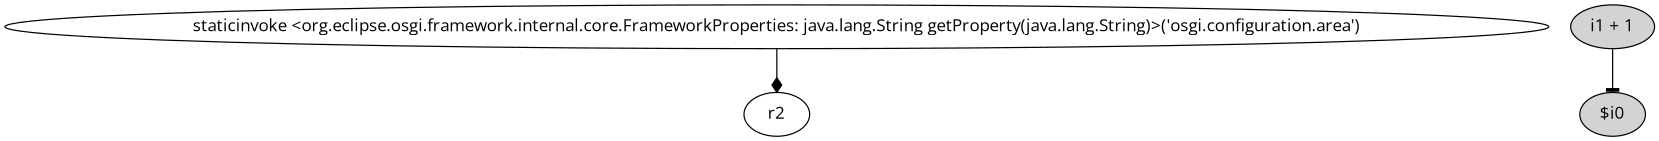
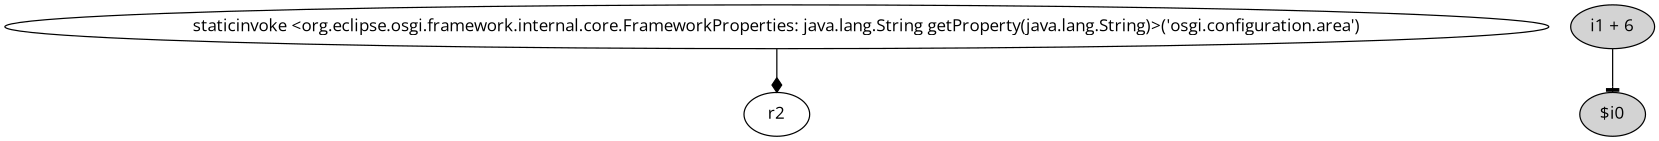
(1613, 27) -> (1613, 27)
